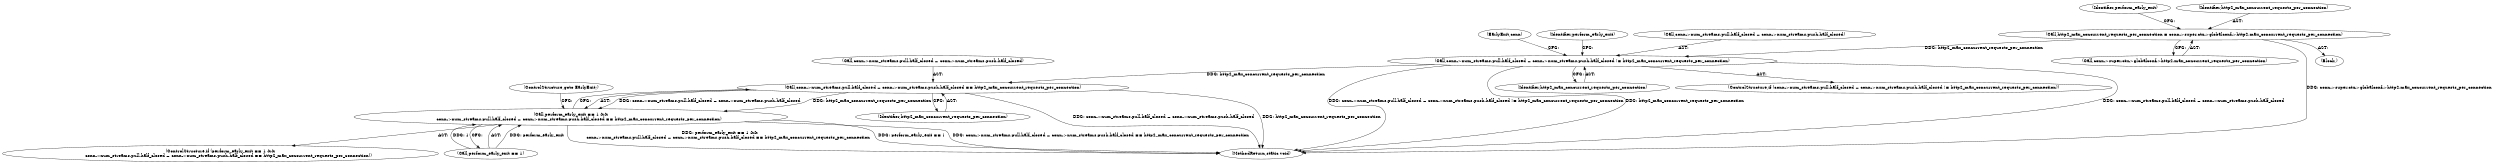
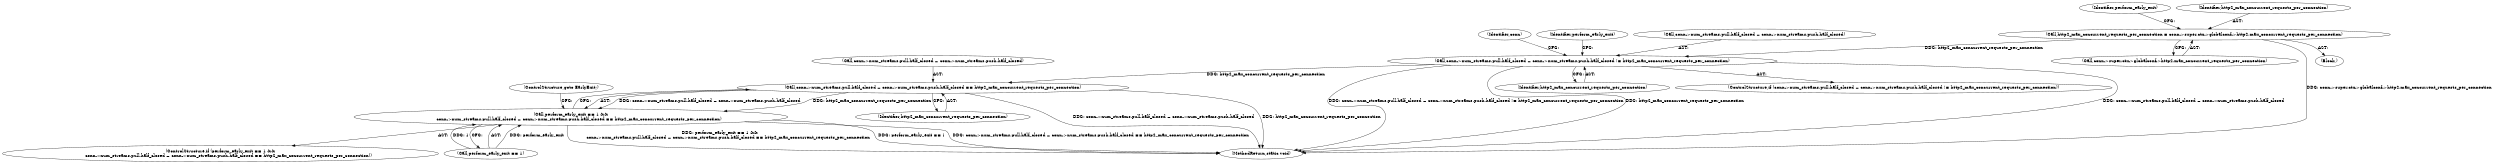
(1505, 35) -> (1505, 35)
